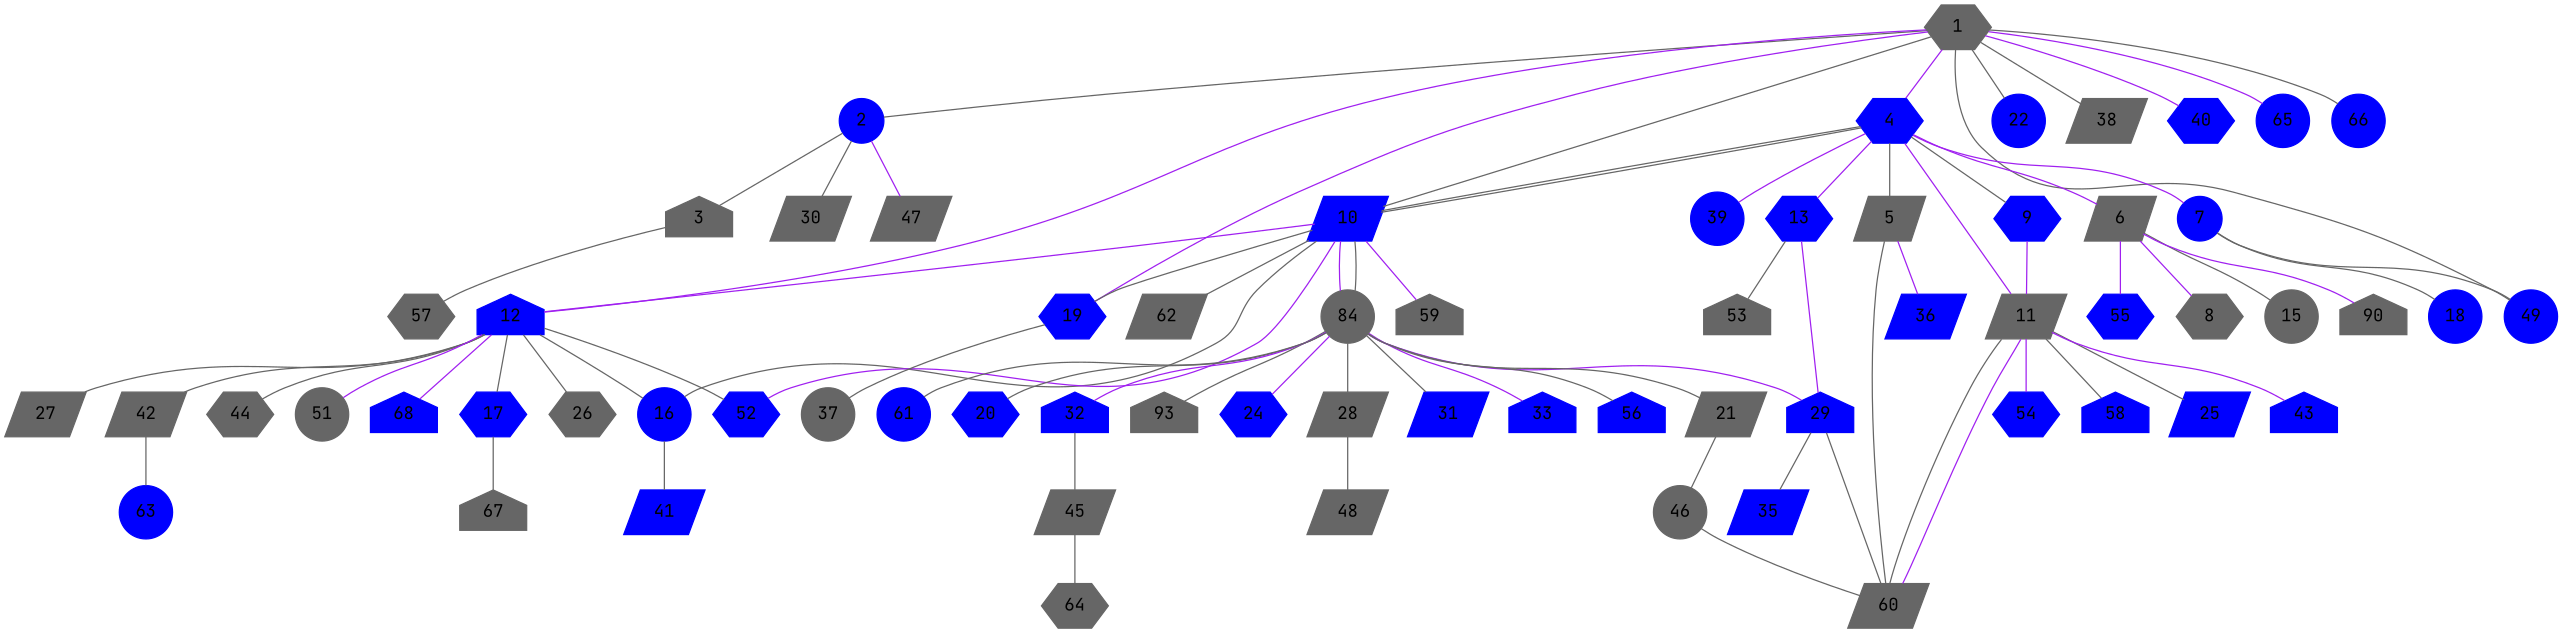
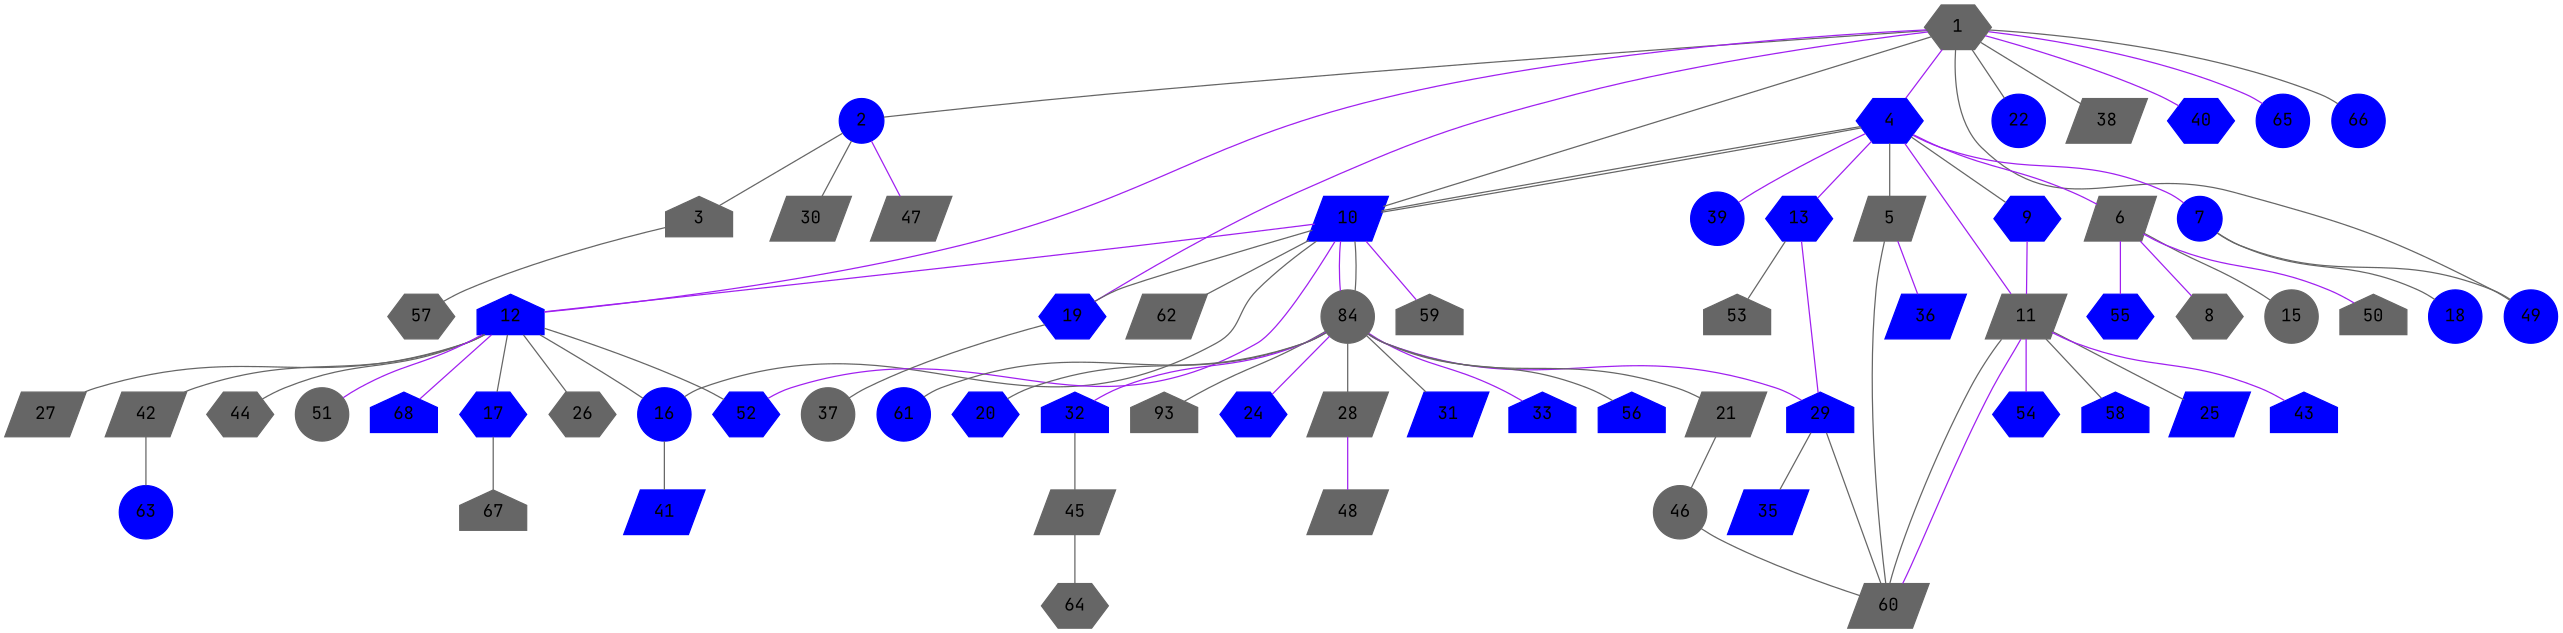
(2373, 317) -> (2373, 317)
(1348, 463) -> (1348, 463)
